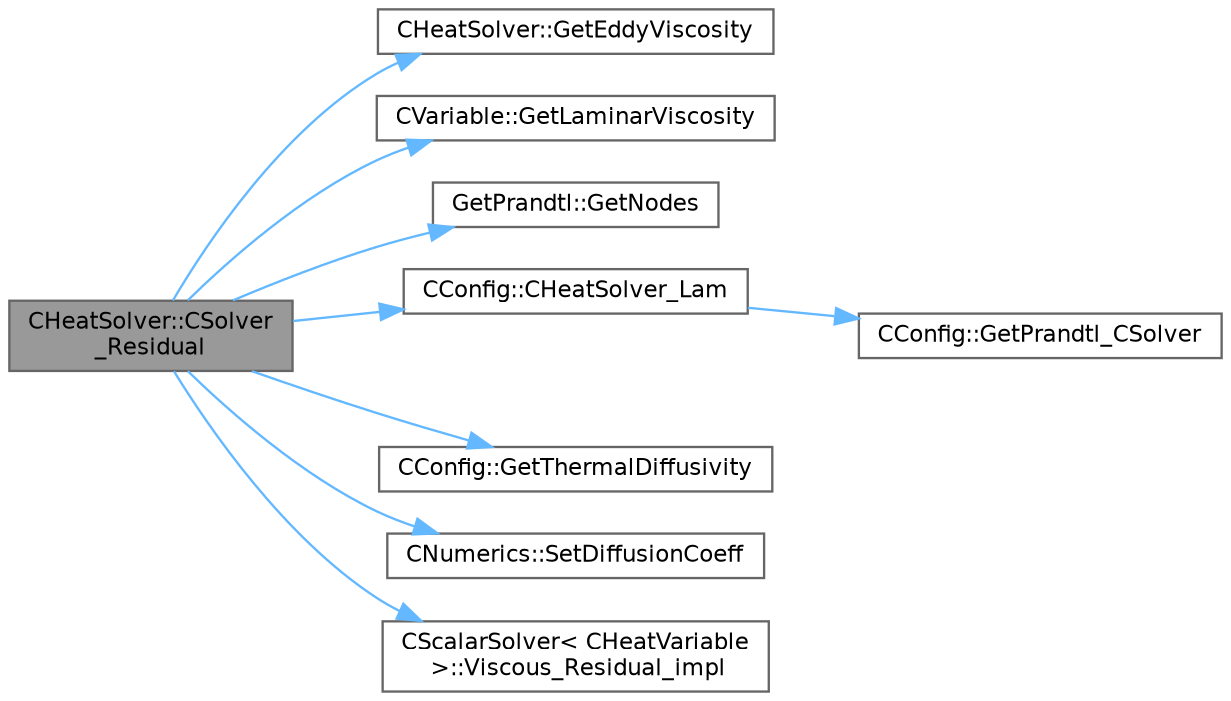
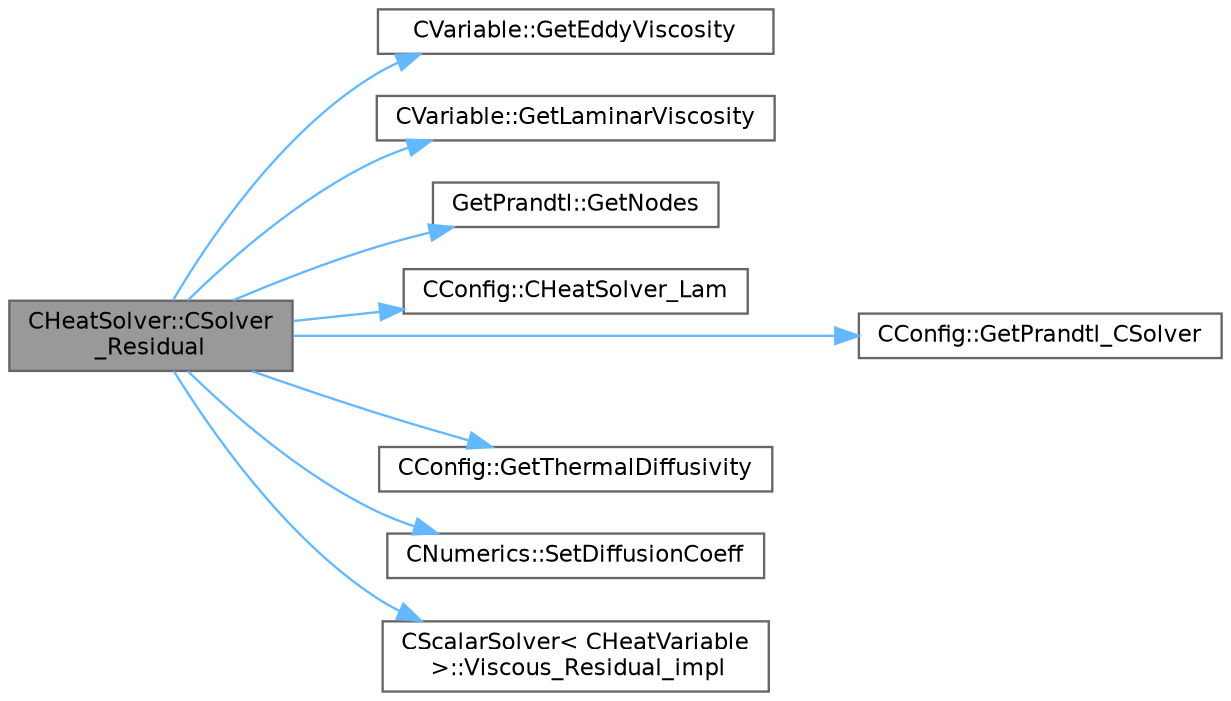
(576, 32) -> (576, 32)
(791, 312) -> (564, 336)
